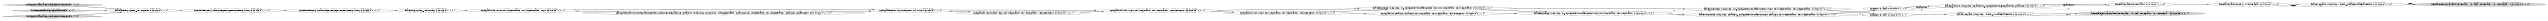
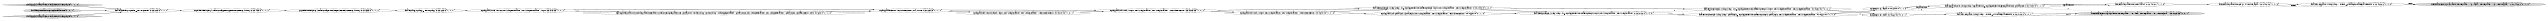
(53, 11) -> (53, 11)
